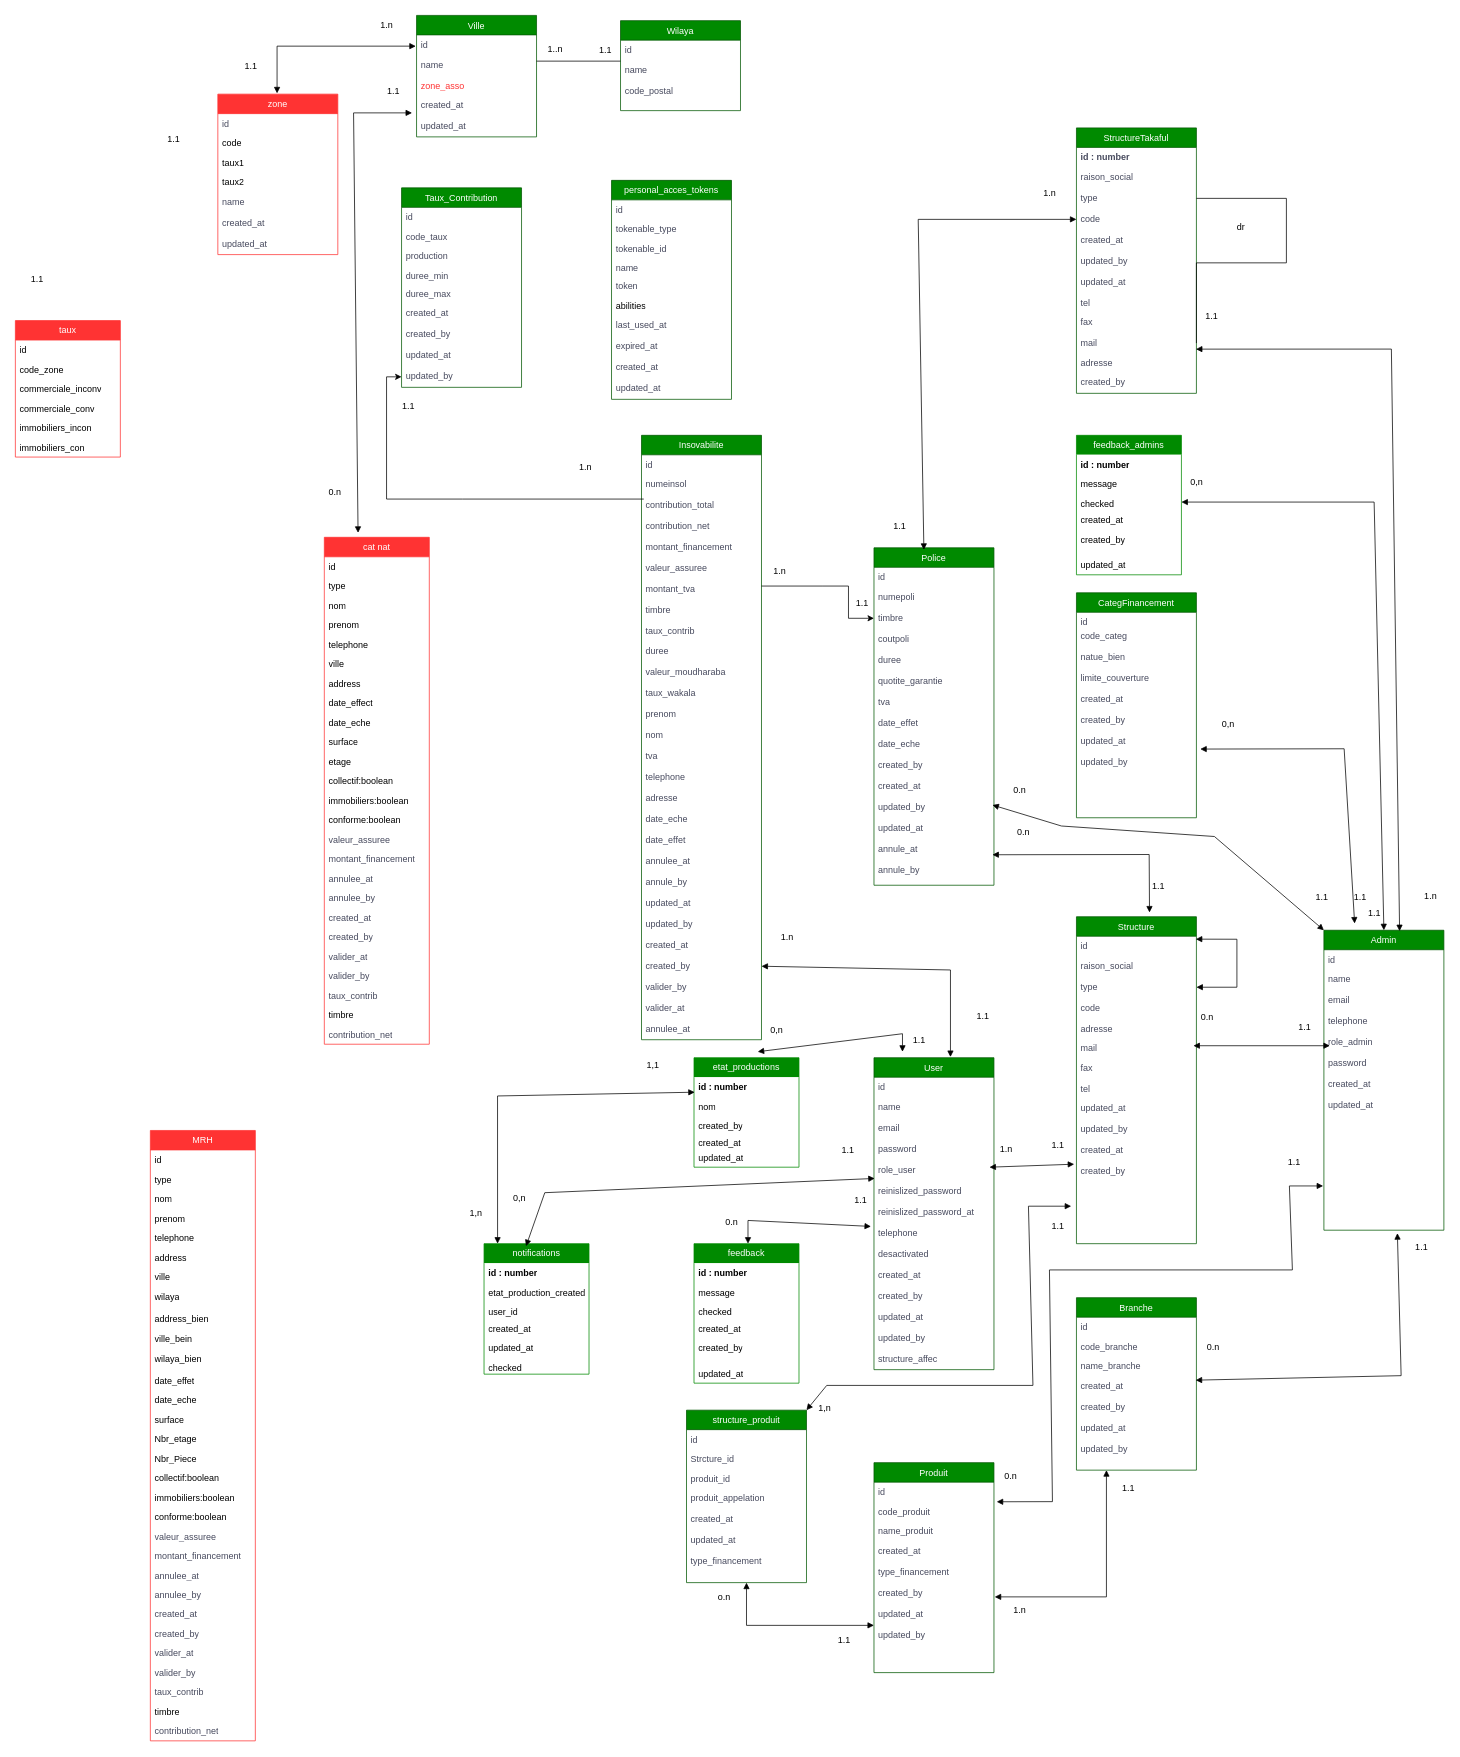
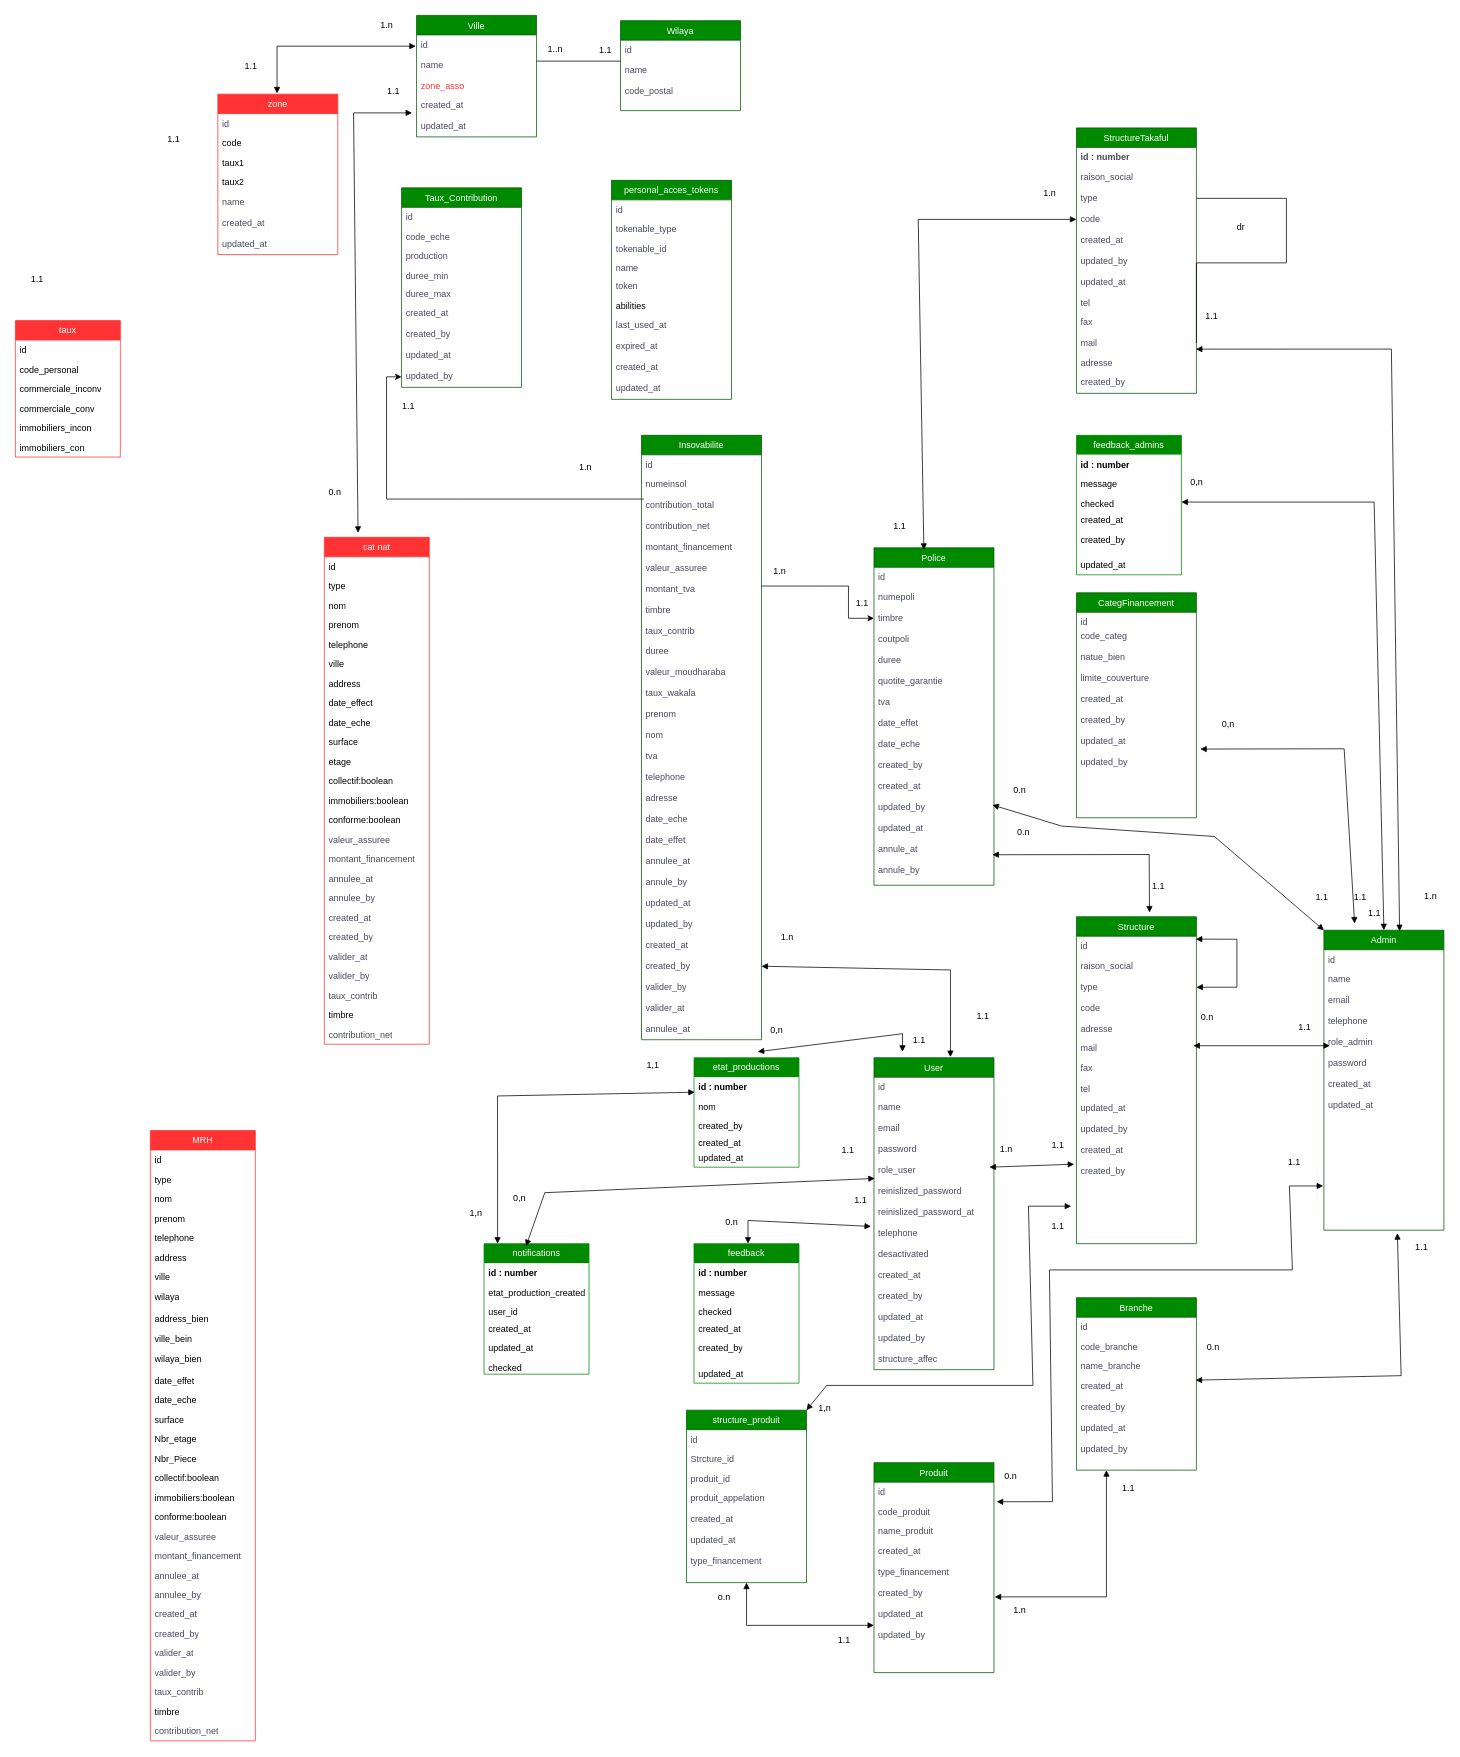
(428, 237) -> (428, 237)
(43, 370) -> (51, 370)
